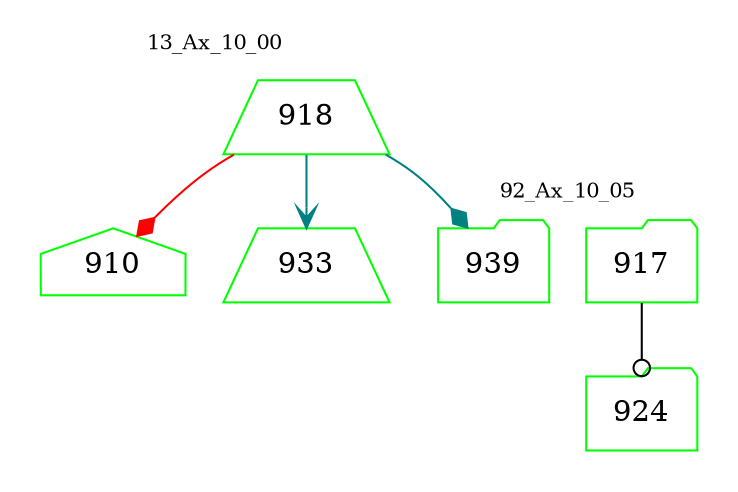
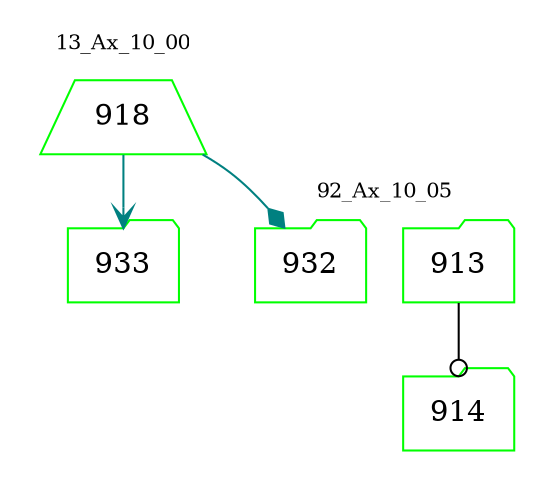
(113, 265) -> none
(306, 265) -> (123, 265)
(494, 265) -> (311, 265)
(642, 265) -> (459, 265)
(642, 413) -> (459, 413)
